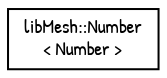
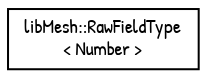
(83, 39) -> (103, 39)
